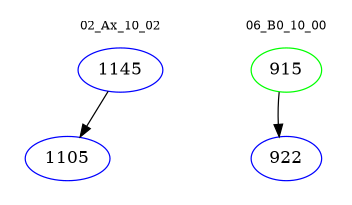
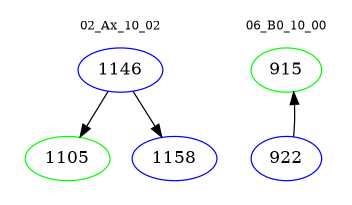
(120, 70) -> (120, 70)
(278, 108) -> (295, 121)
(68, 159) -> (68, 159)
none -> (175, 159)
